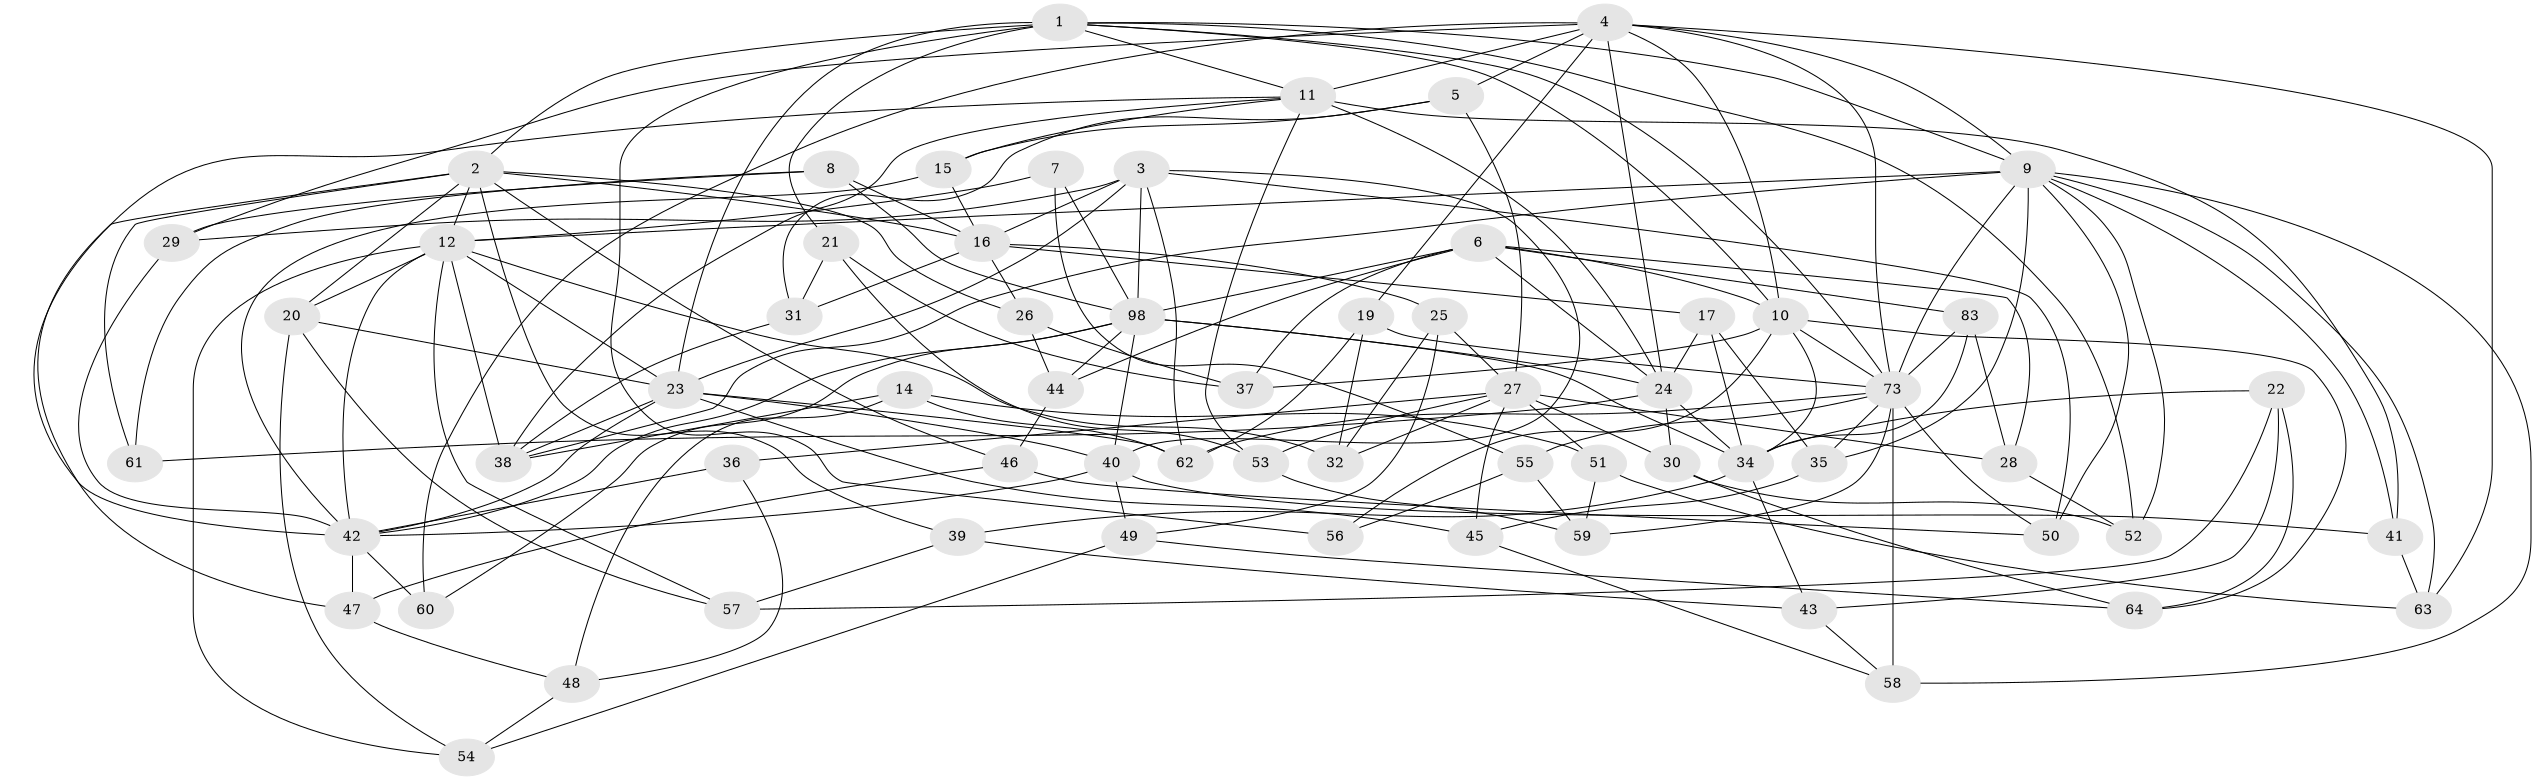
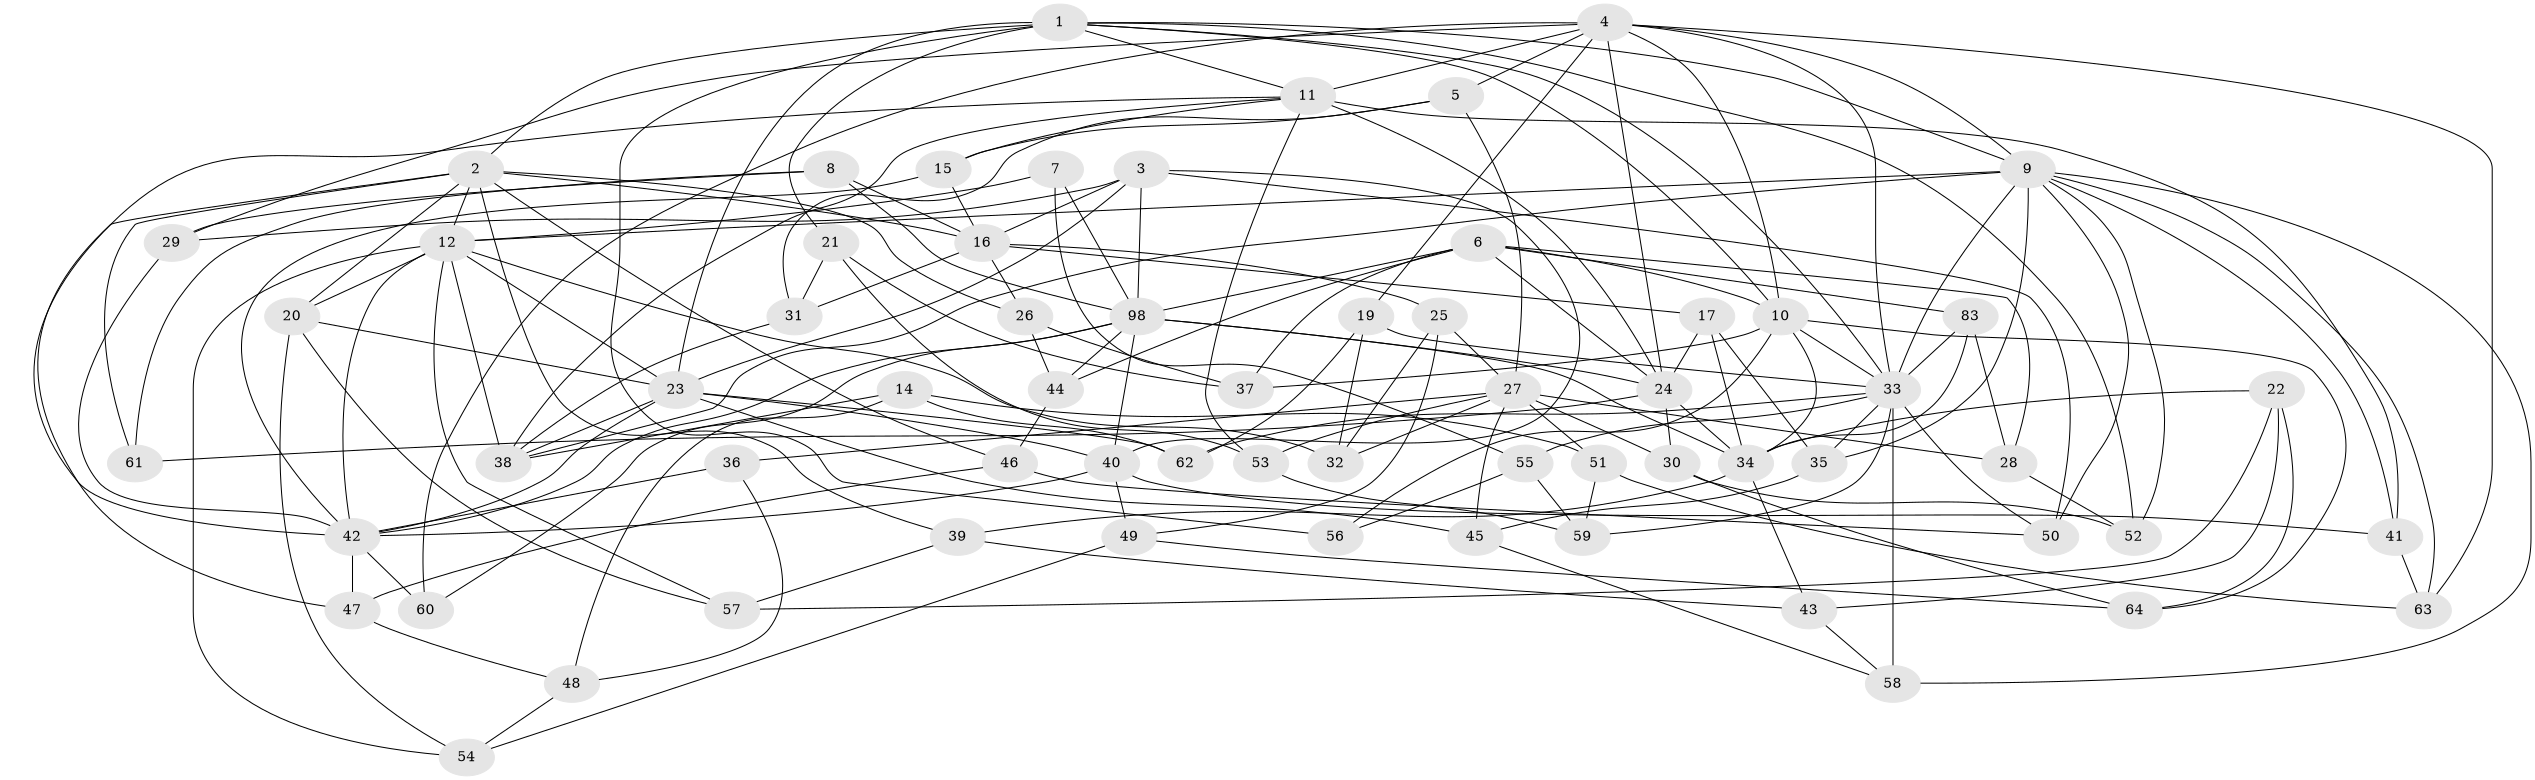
(1176, 328) -> none
(1893, 390) -> (1893, 390)
